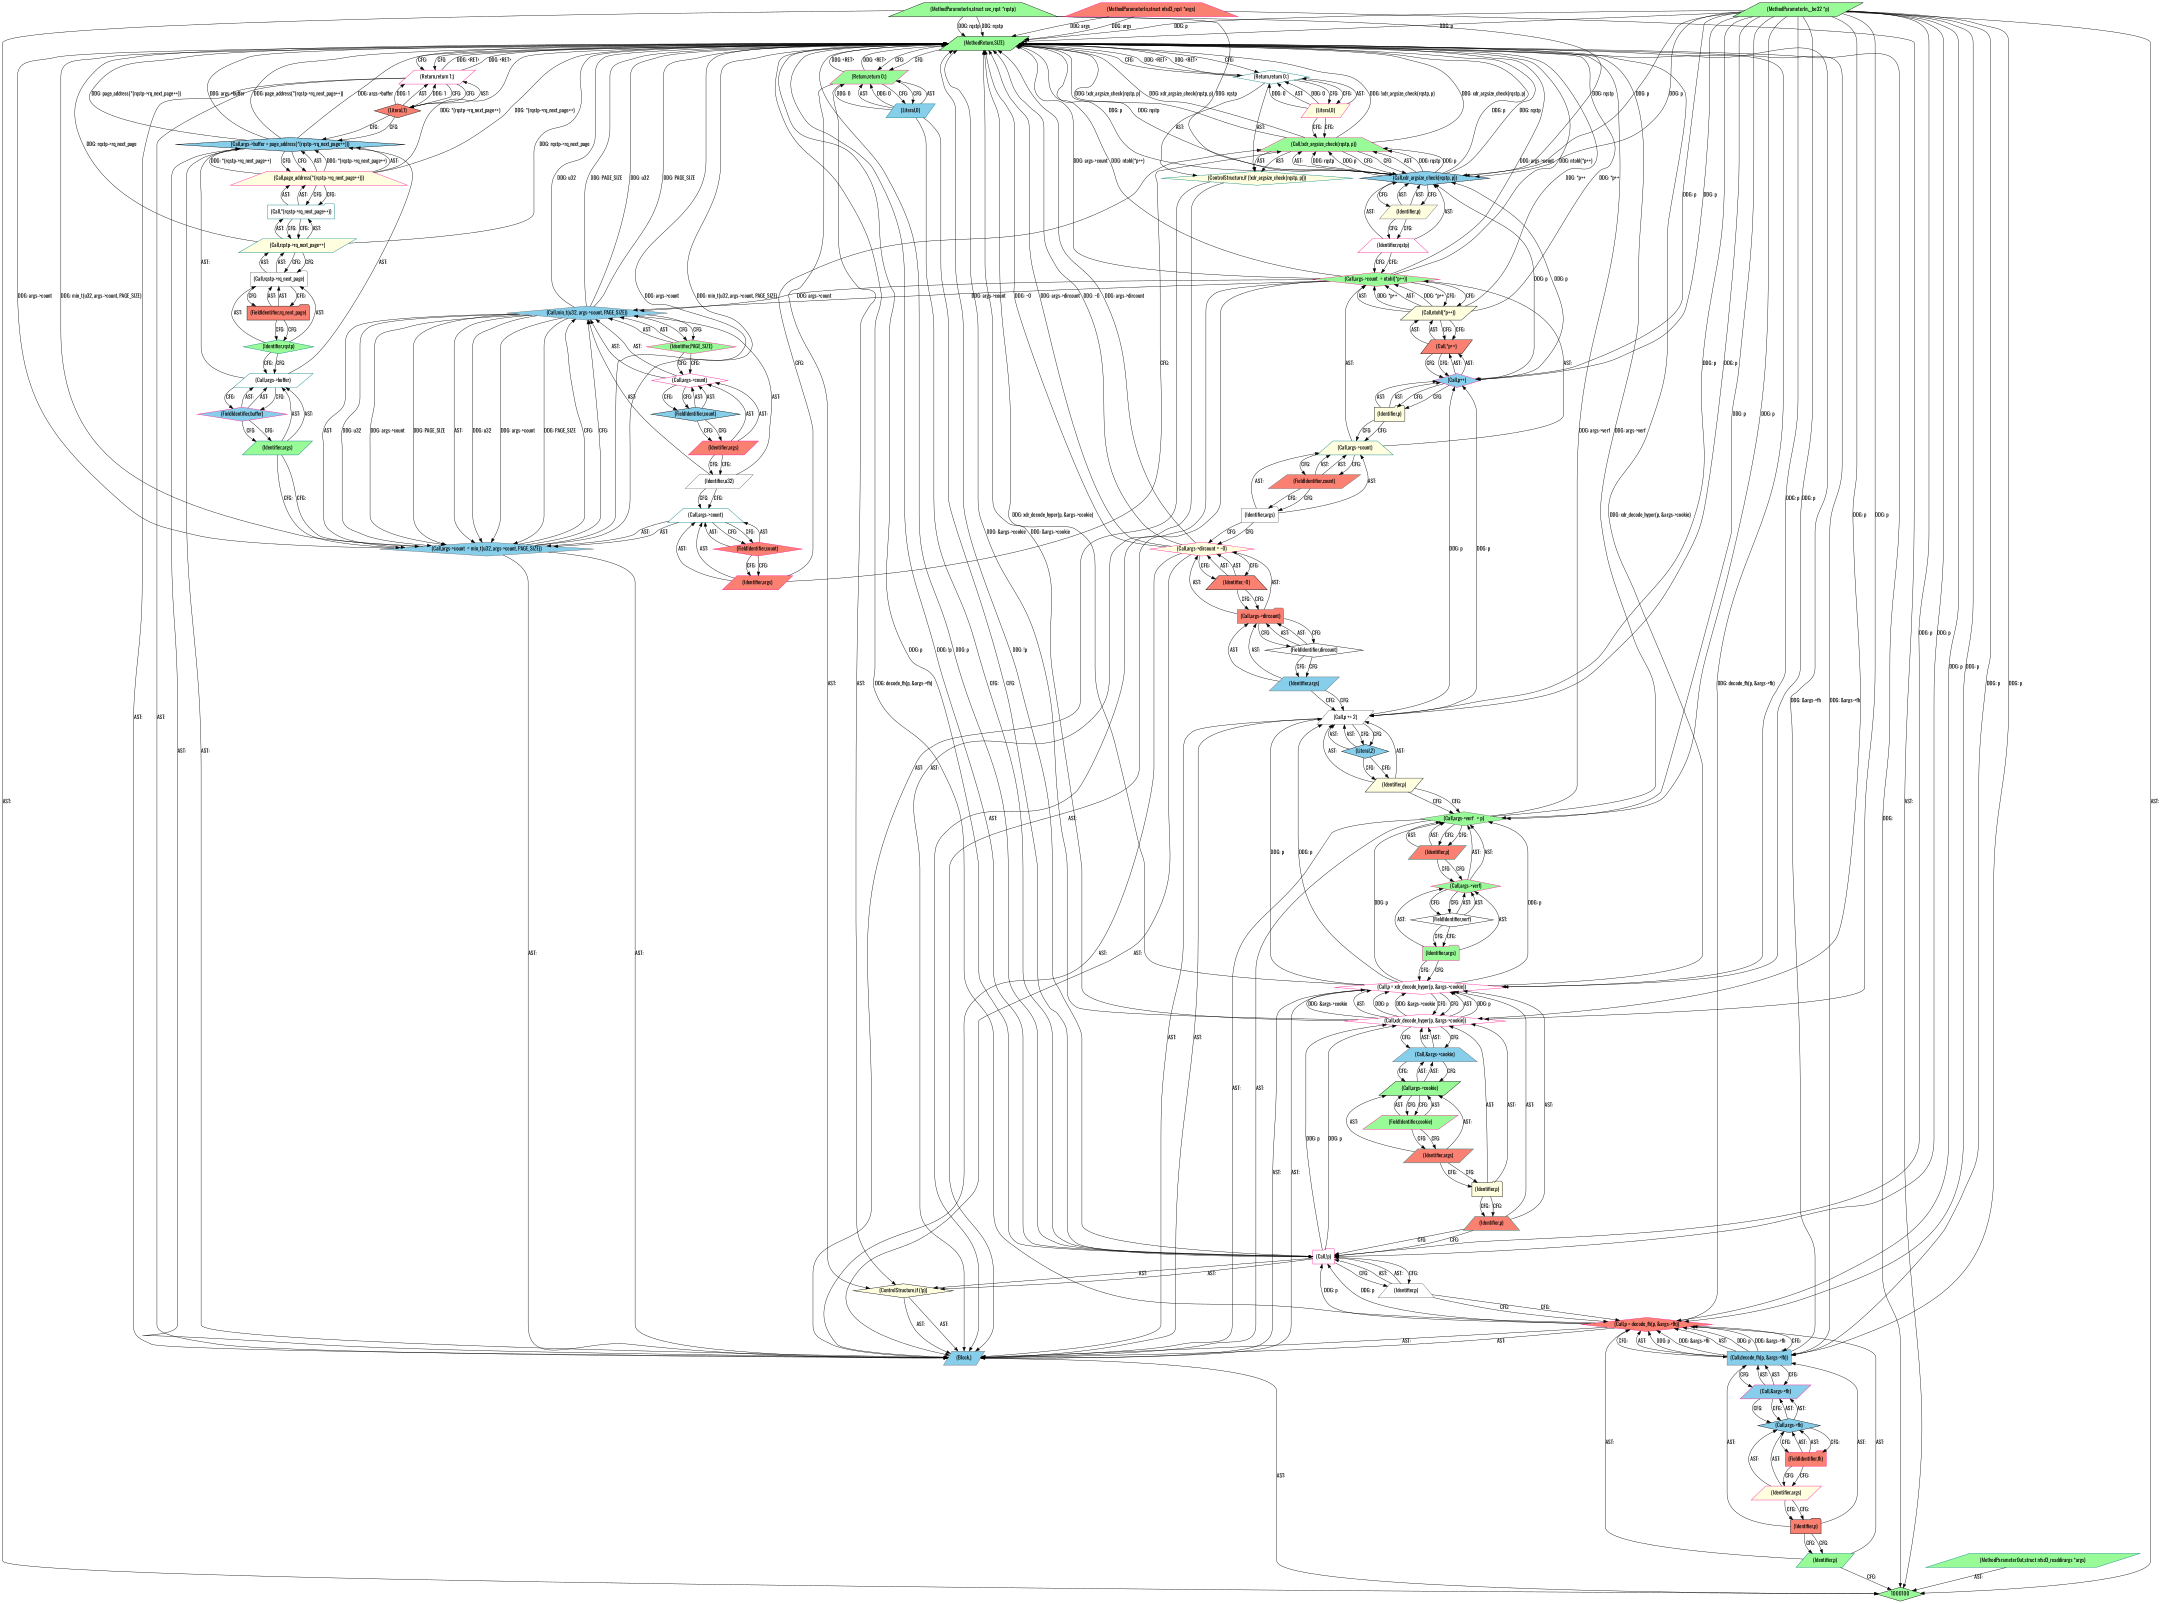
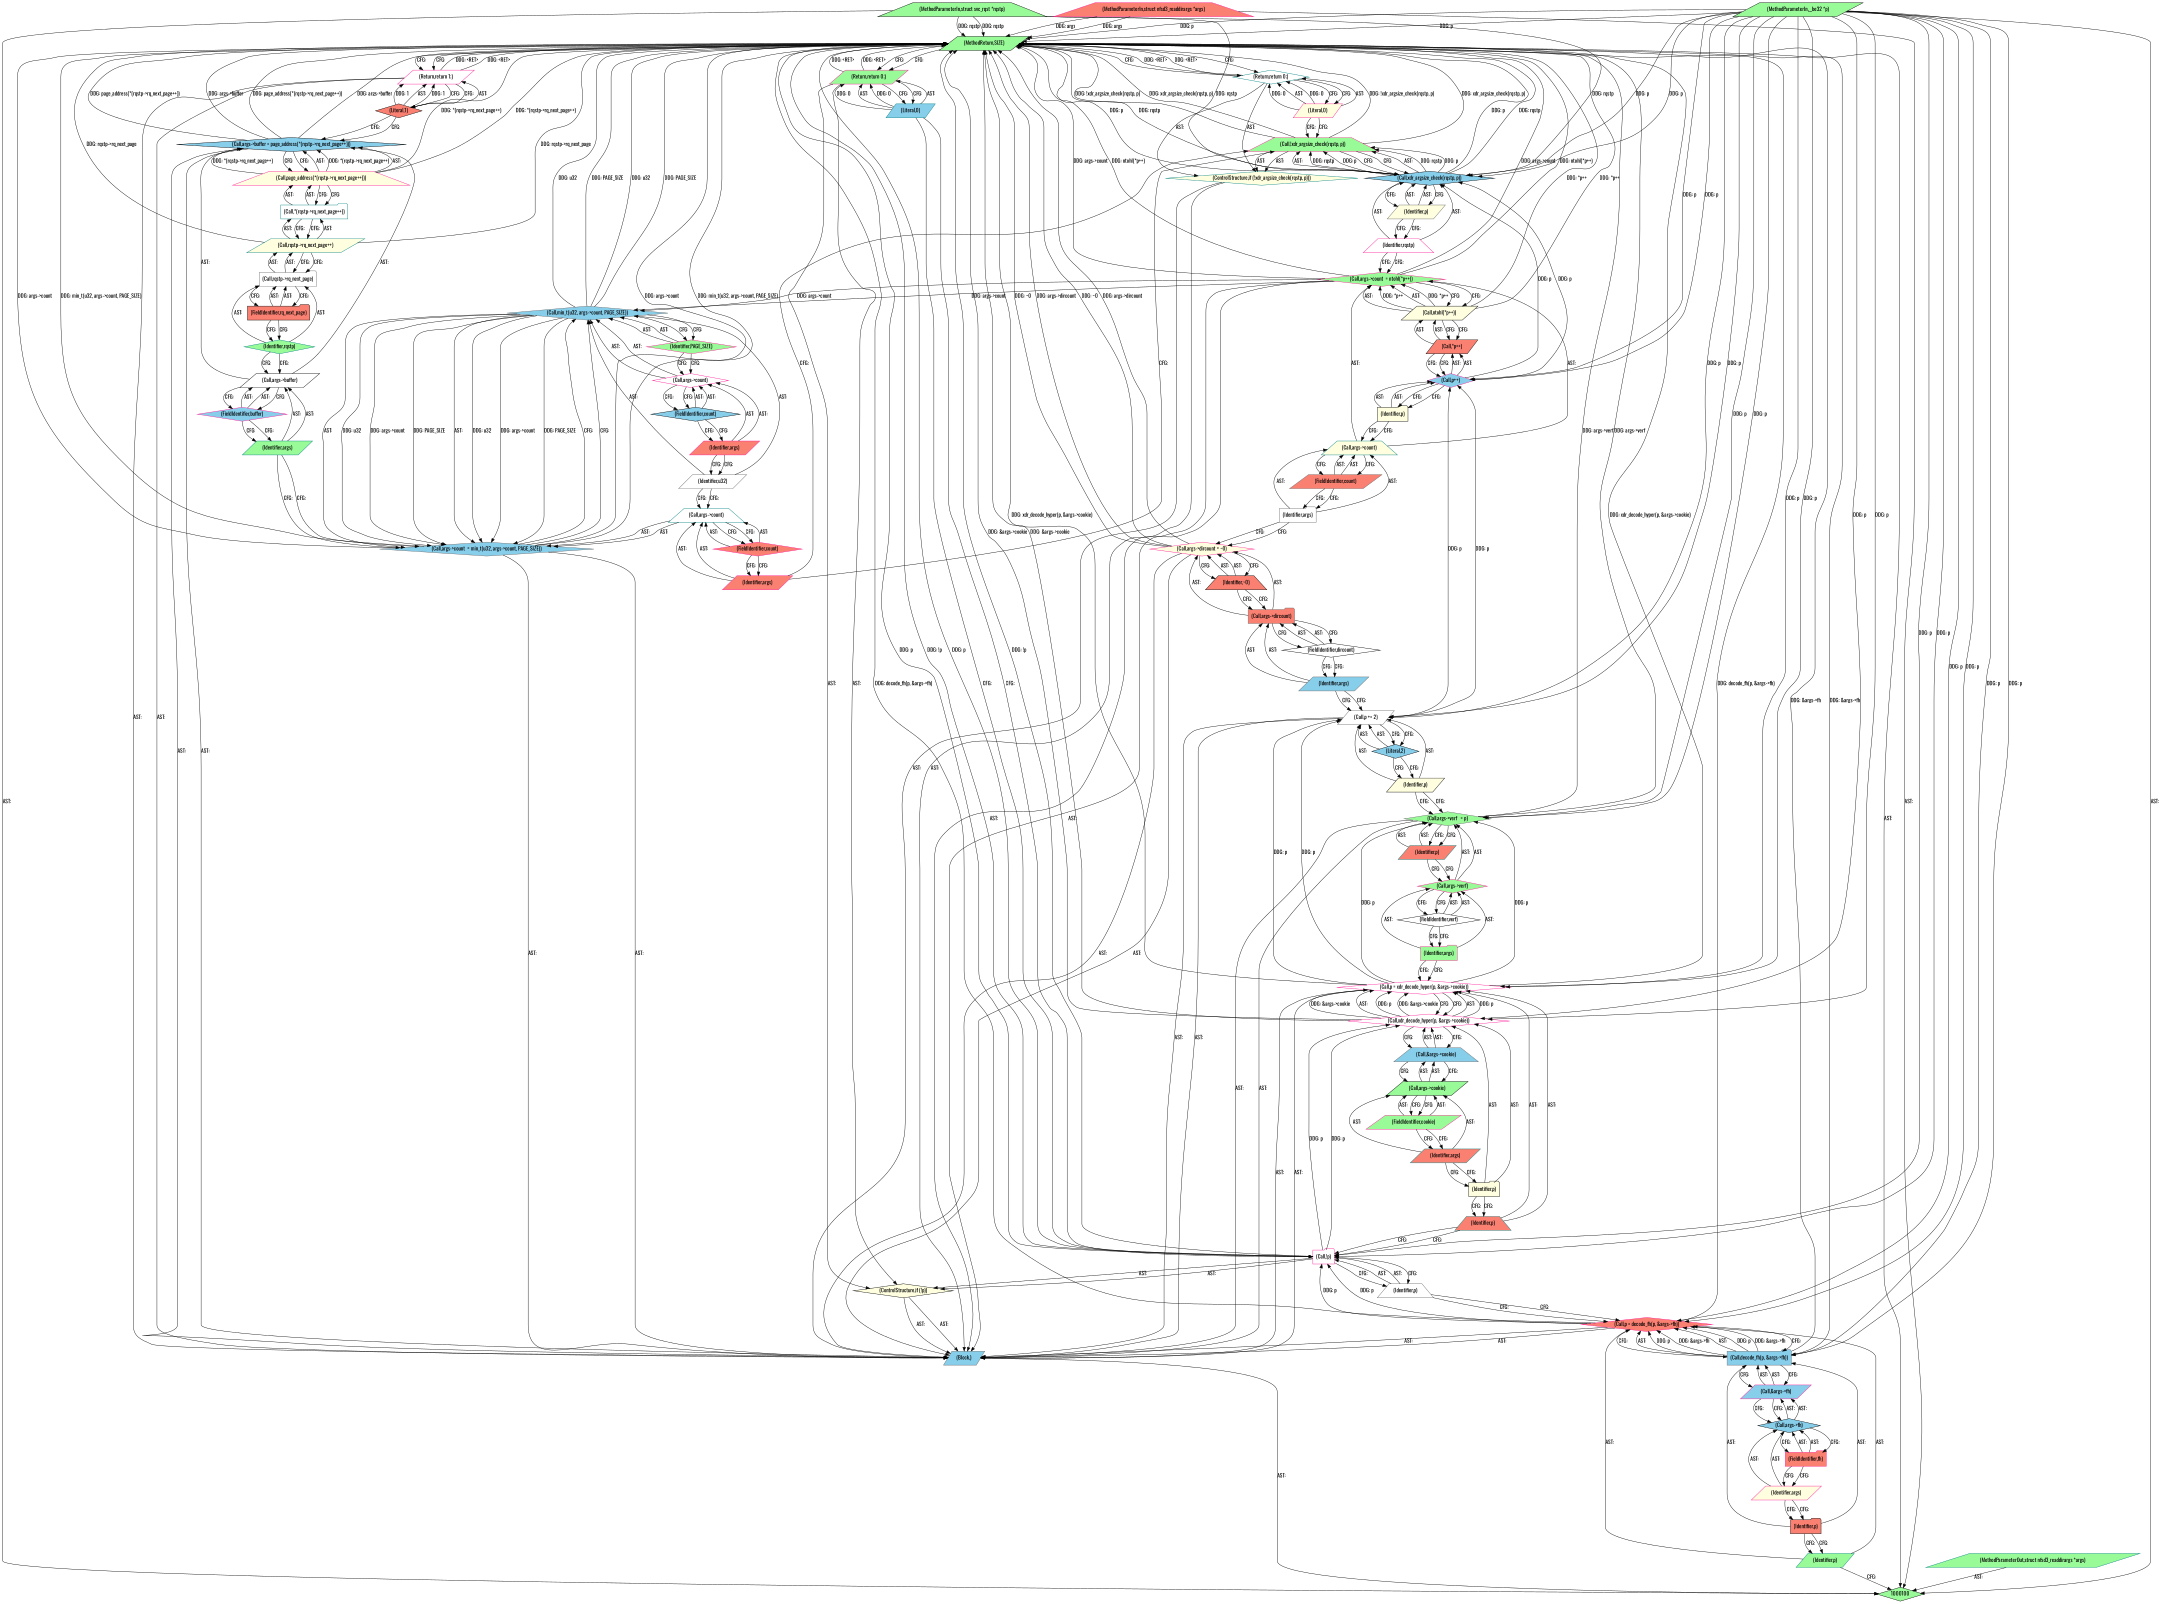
(1151, 10) -> (1154, 10)
(273, 381) -> (280, 381)
(1888, 819) -> (1889, 819)
